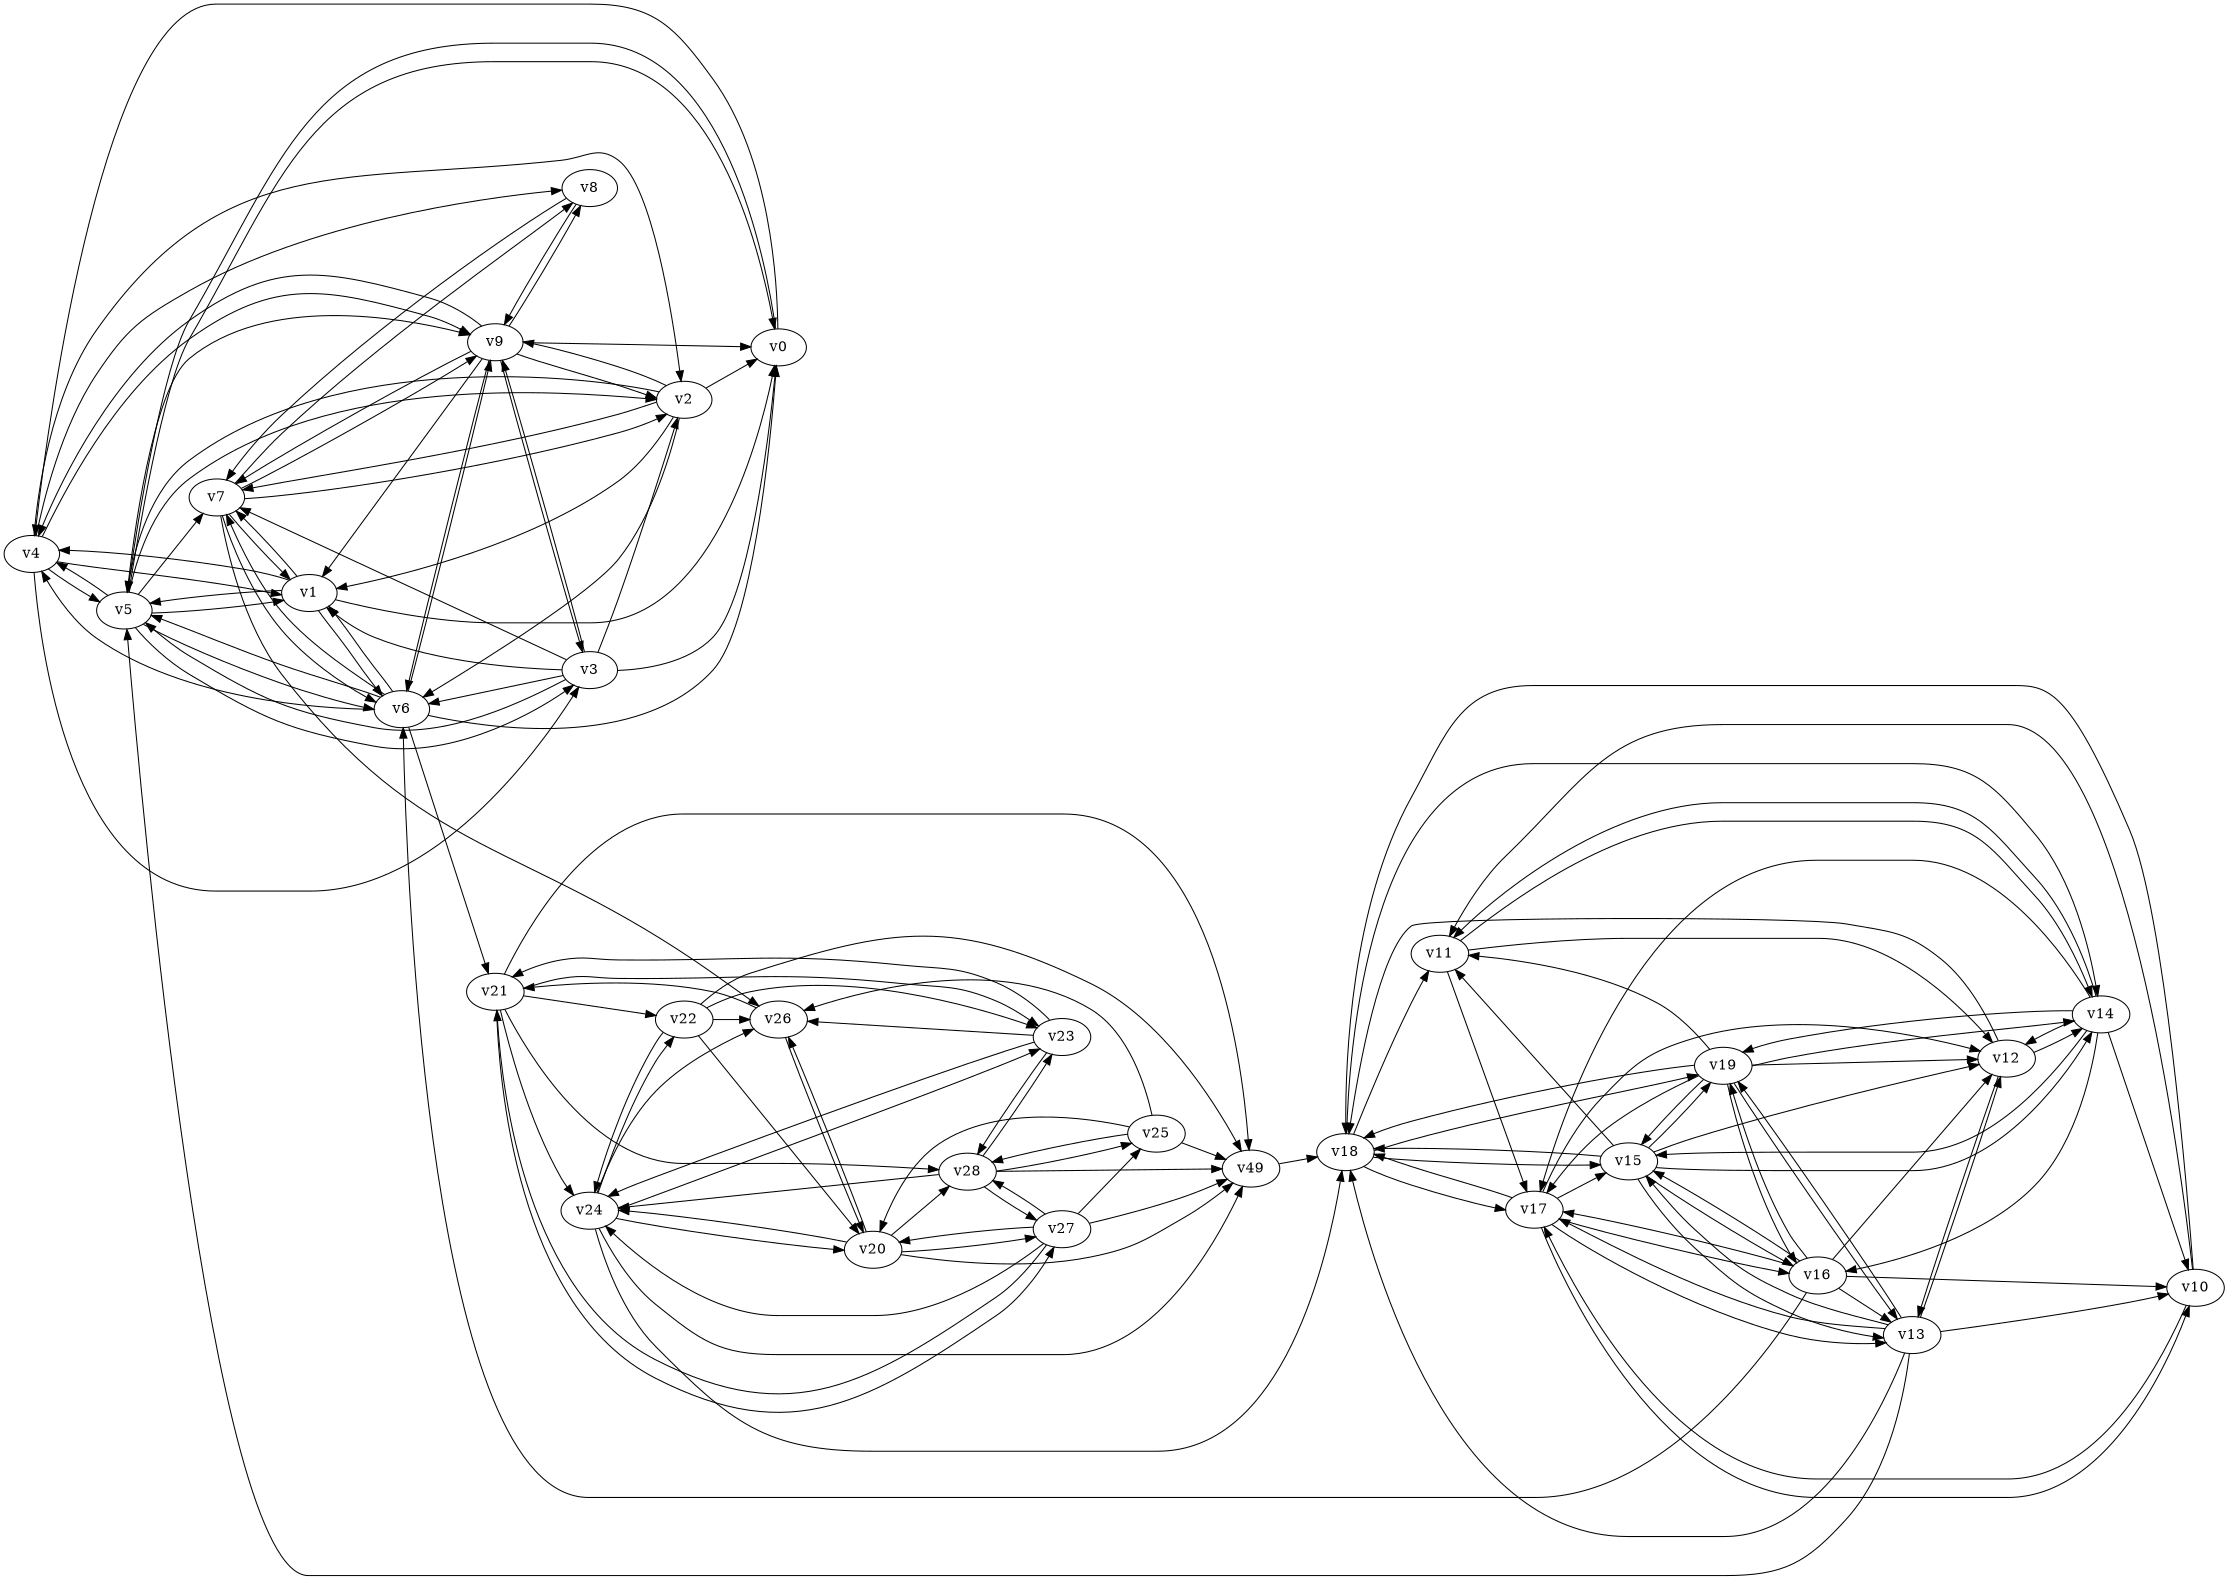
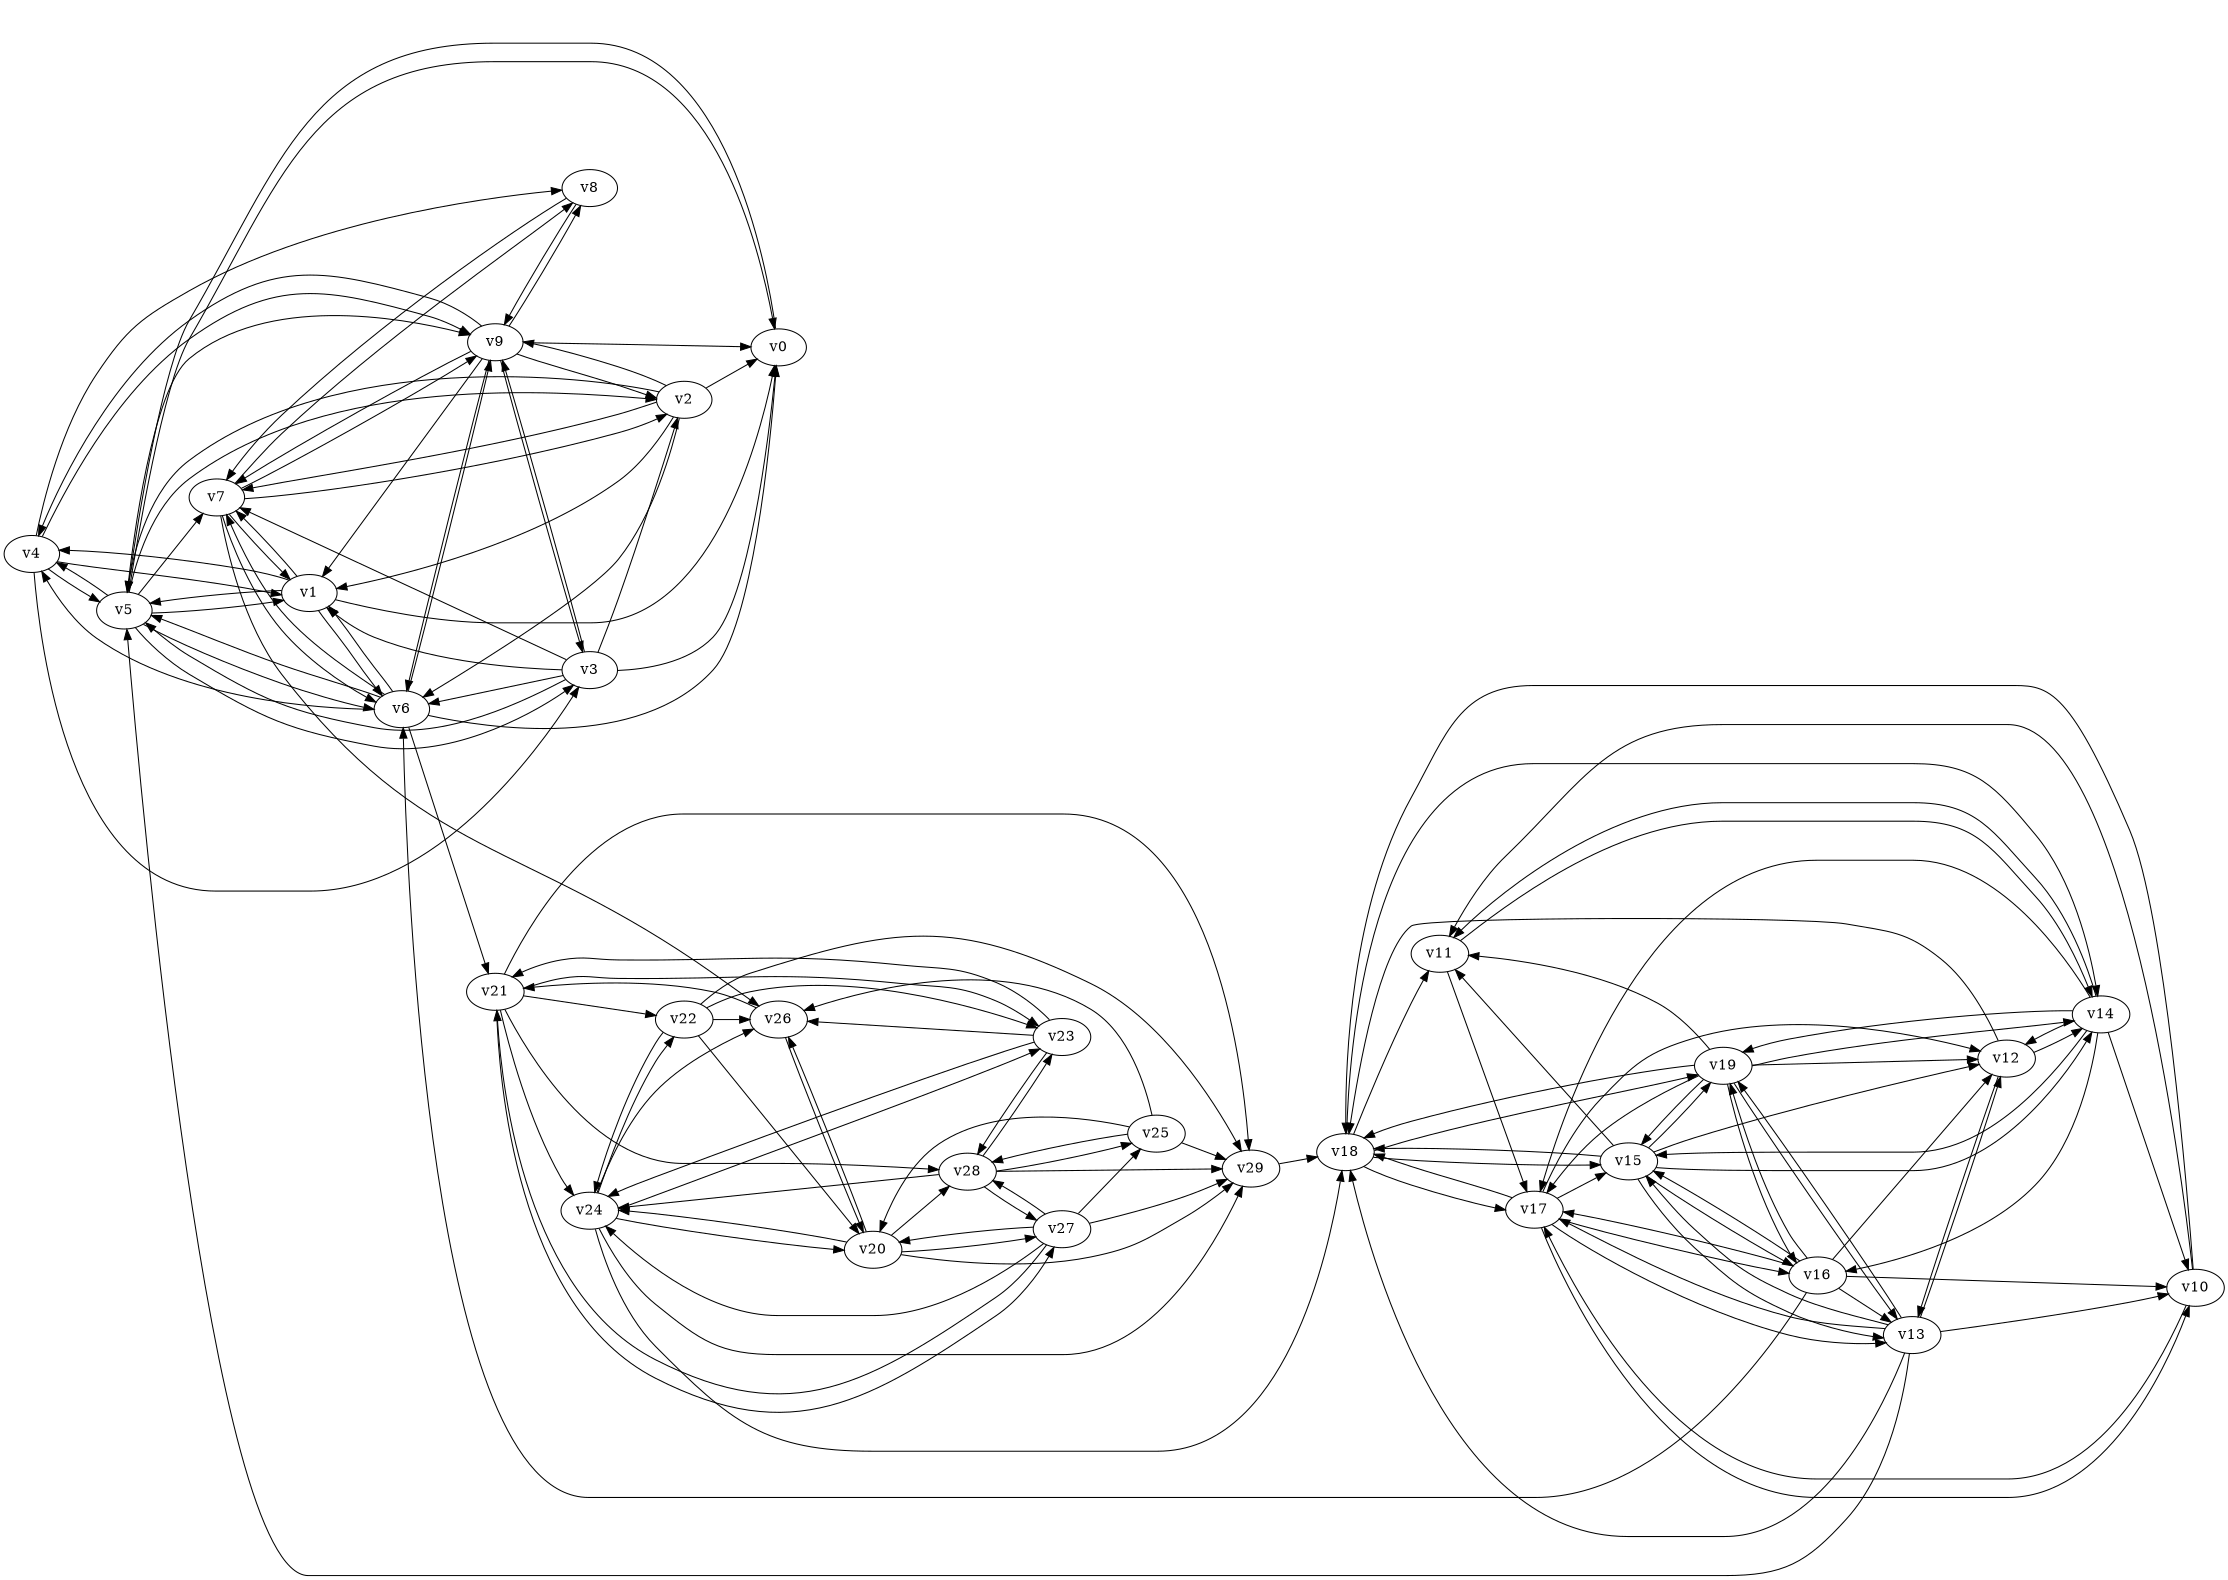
(324, 4) -> none
(335, 180) -> none
(1742, 938) -> none
(1251, 1169) -> (1251, 1169)
